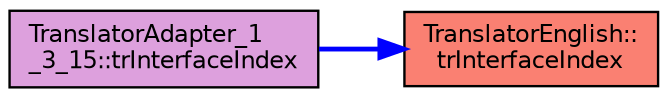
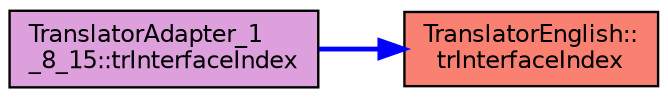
(164, 49) -> (164, 49)
